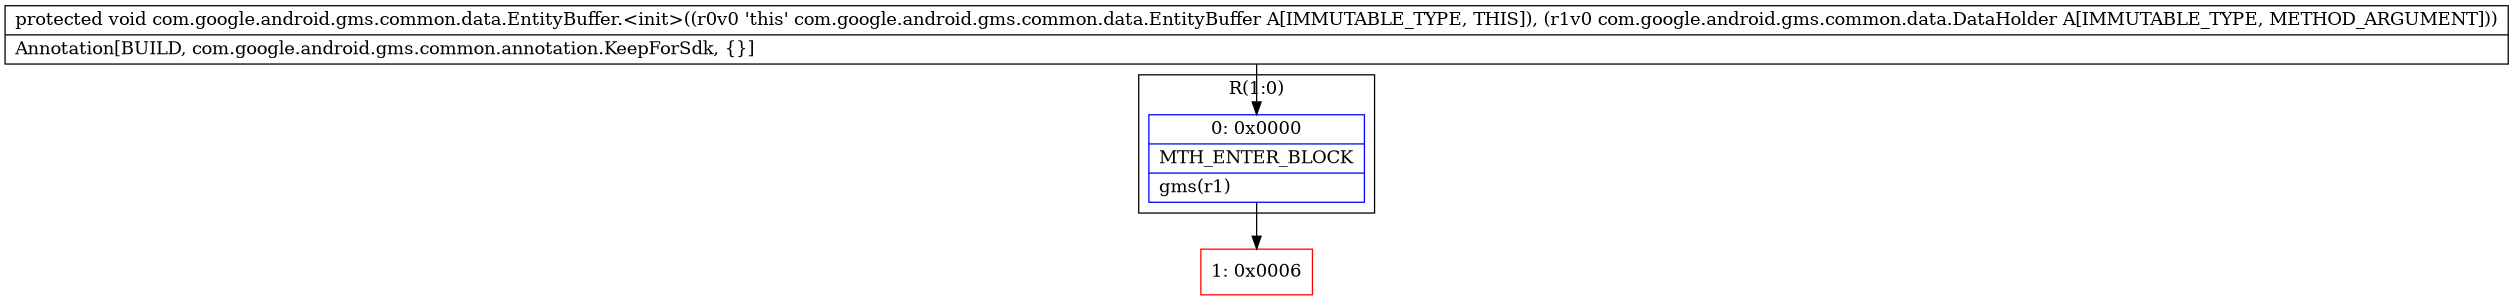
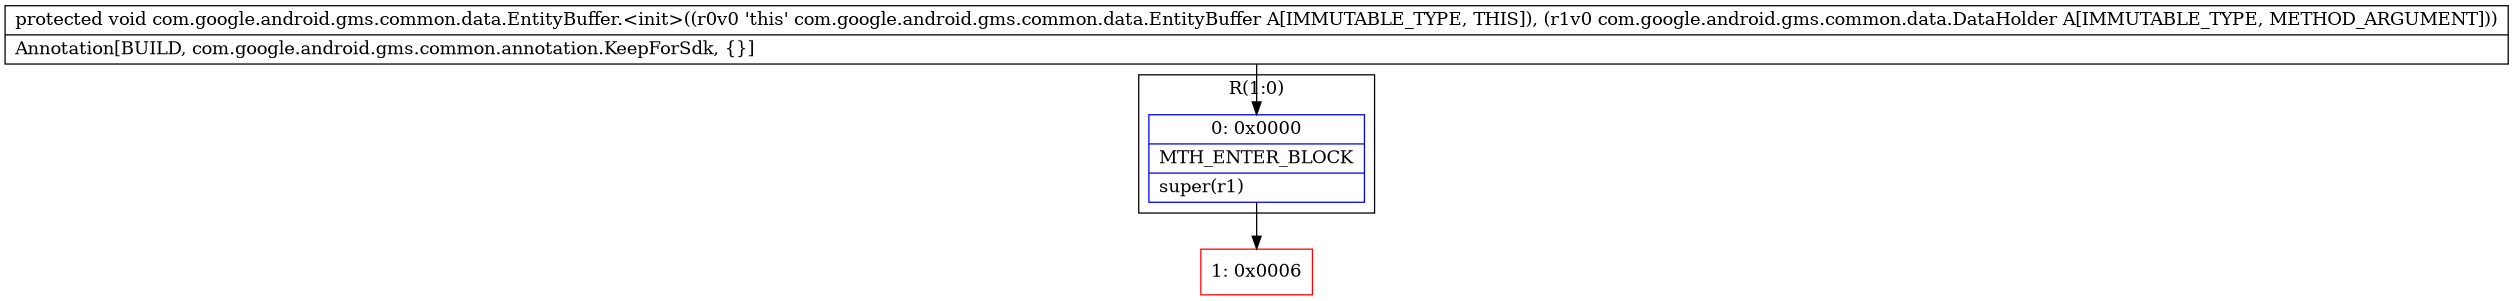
(1195, 187) -> (1201, 187)
